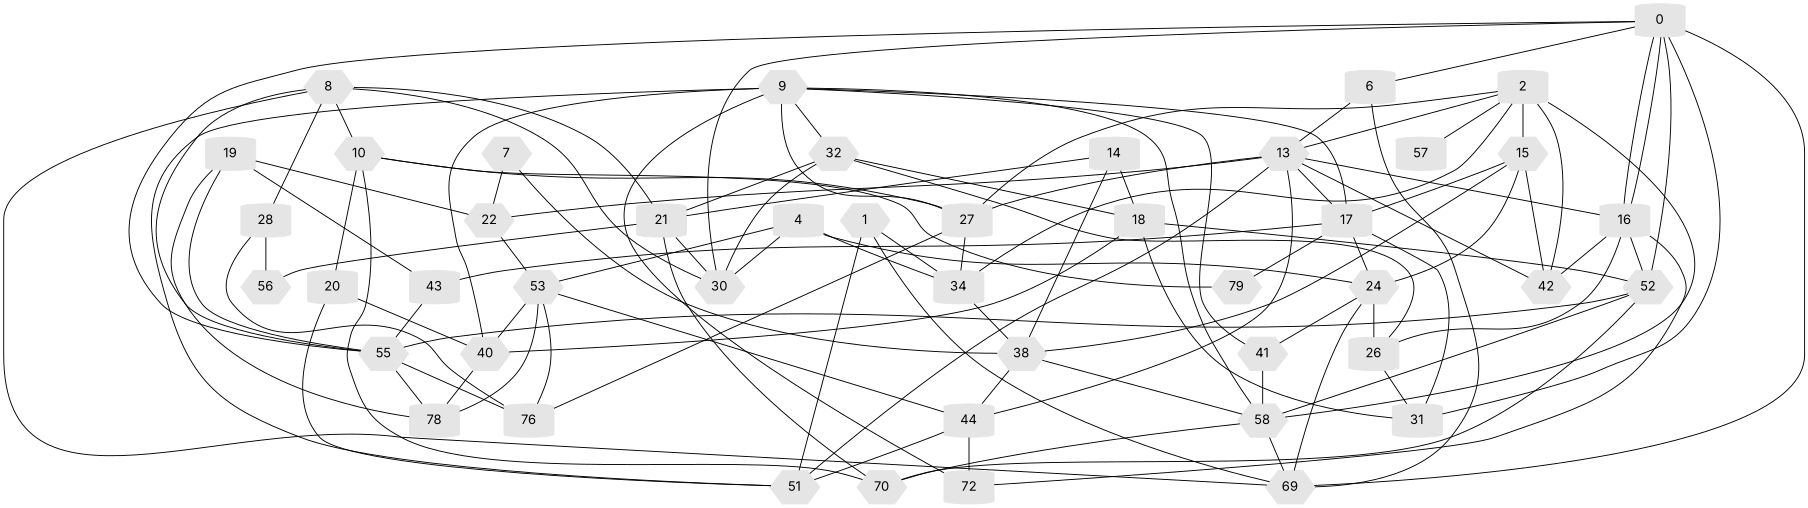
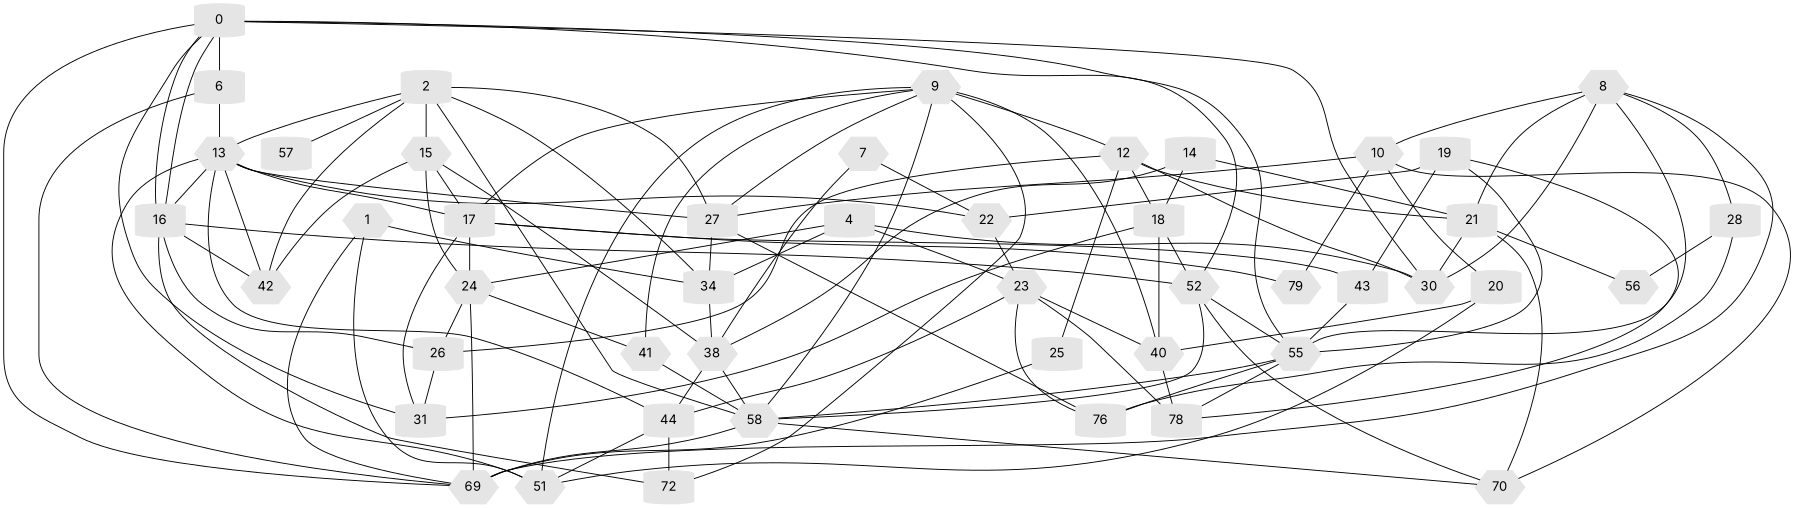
(834, 154) -> (1124, 154)
(538, 287) -> (1022, 287)
none -> (1057, 354)
none -> (1028, 396)
